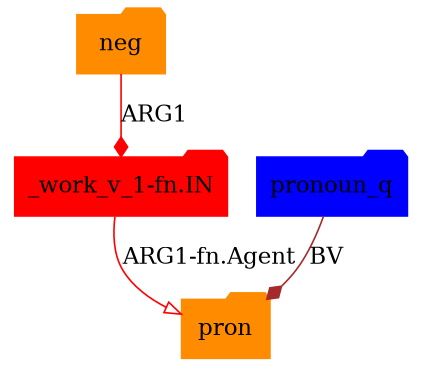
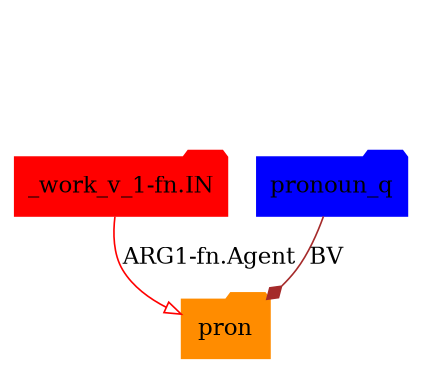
(121, 44) -> none
